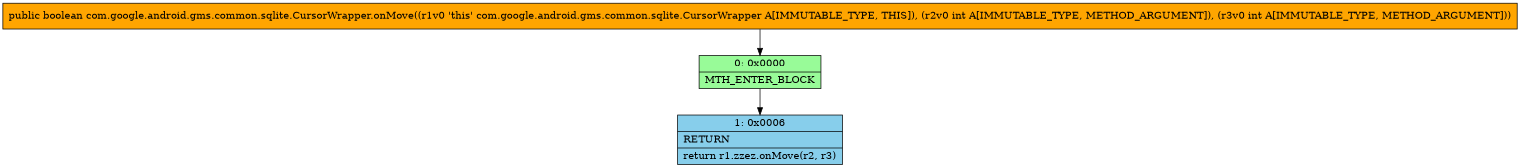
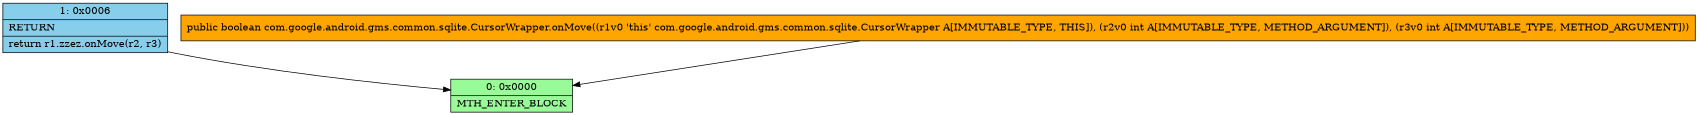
(760, 98) -> (305, 74)
